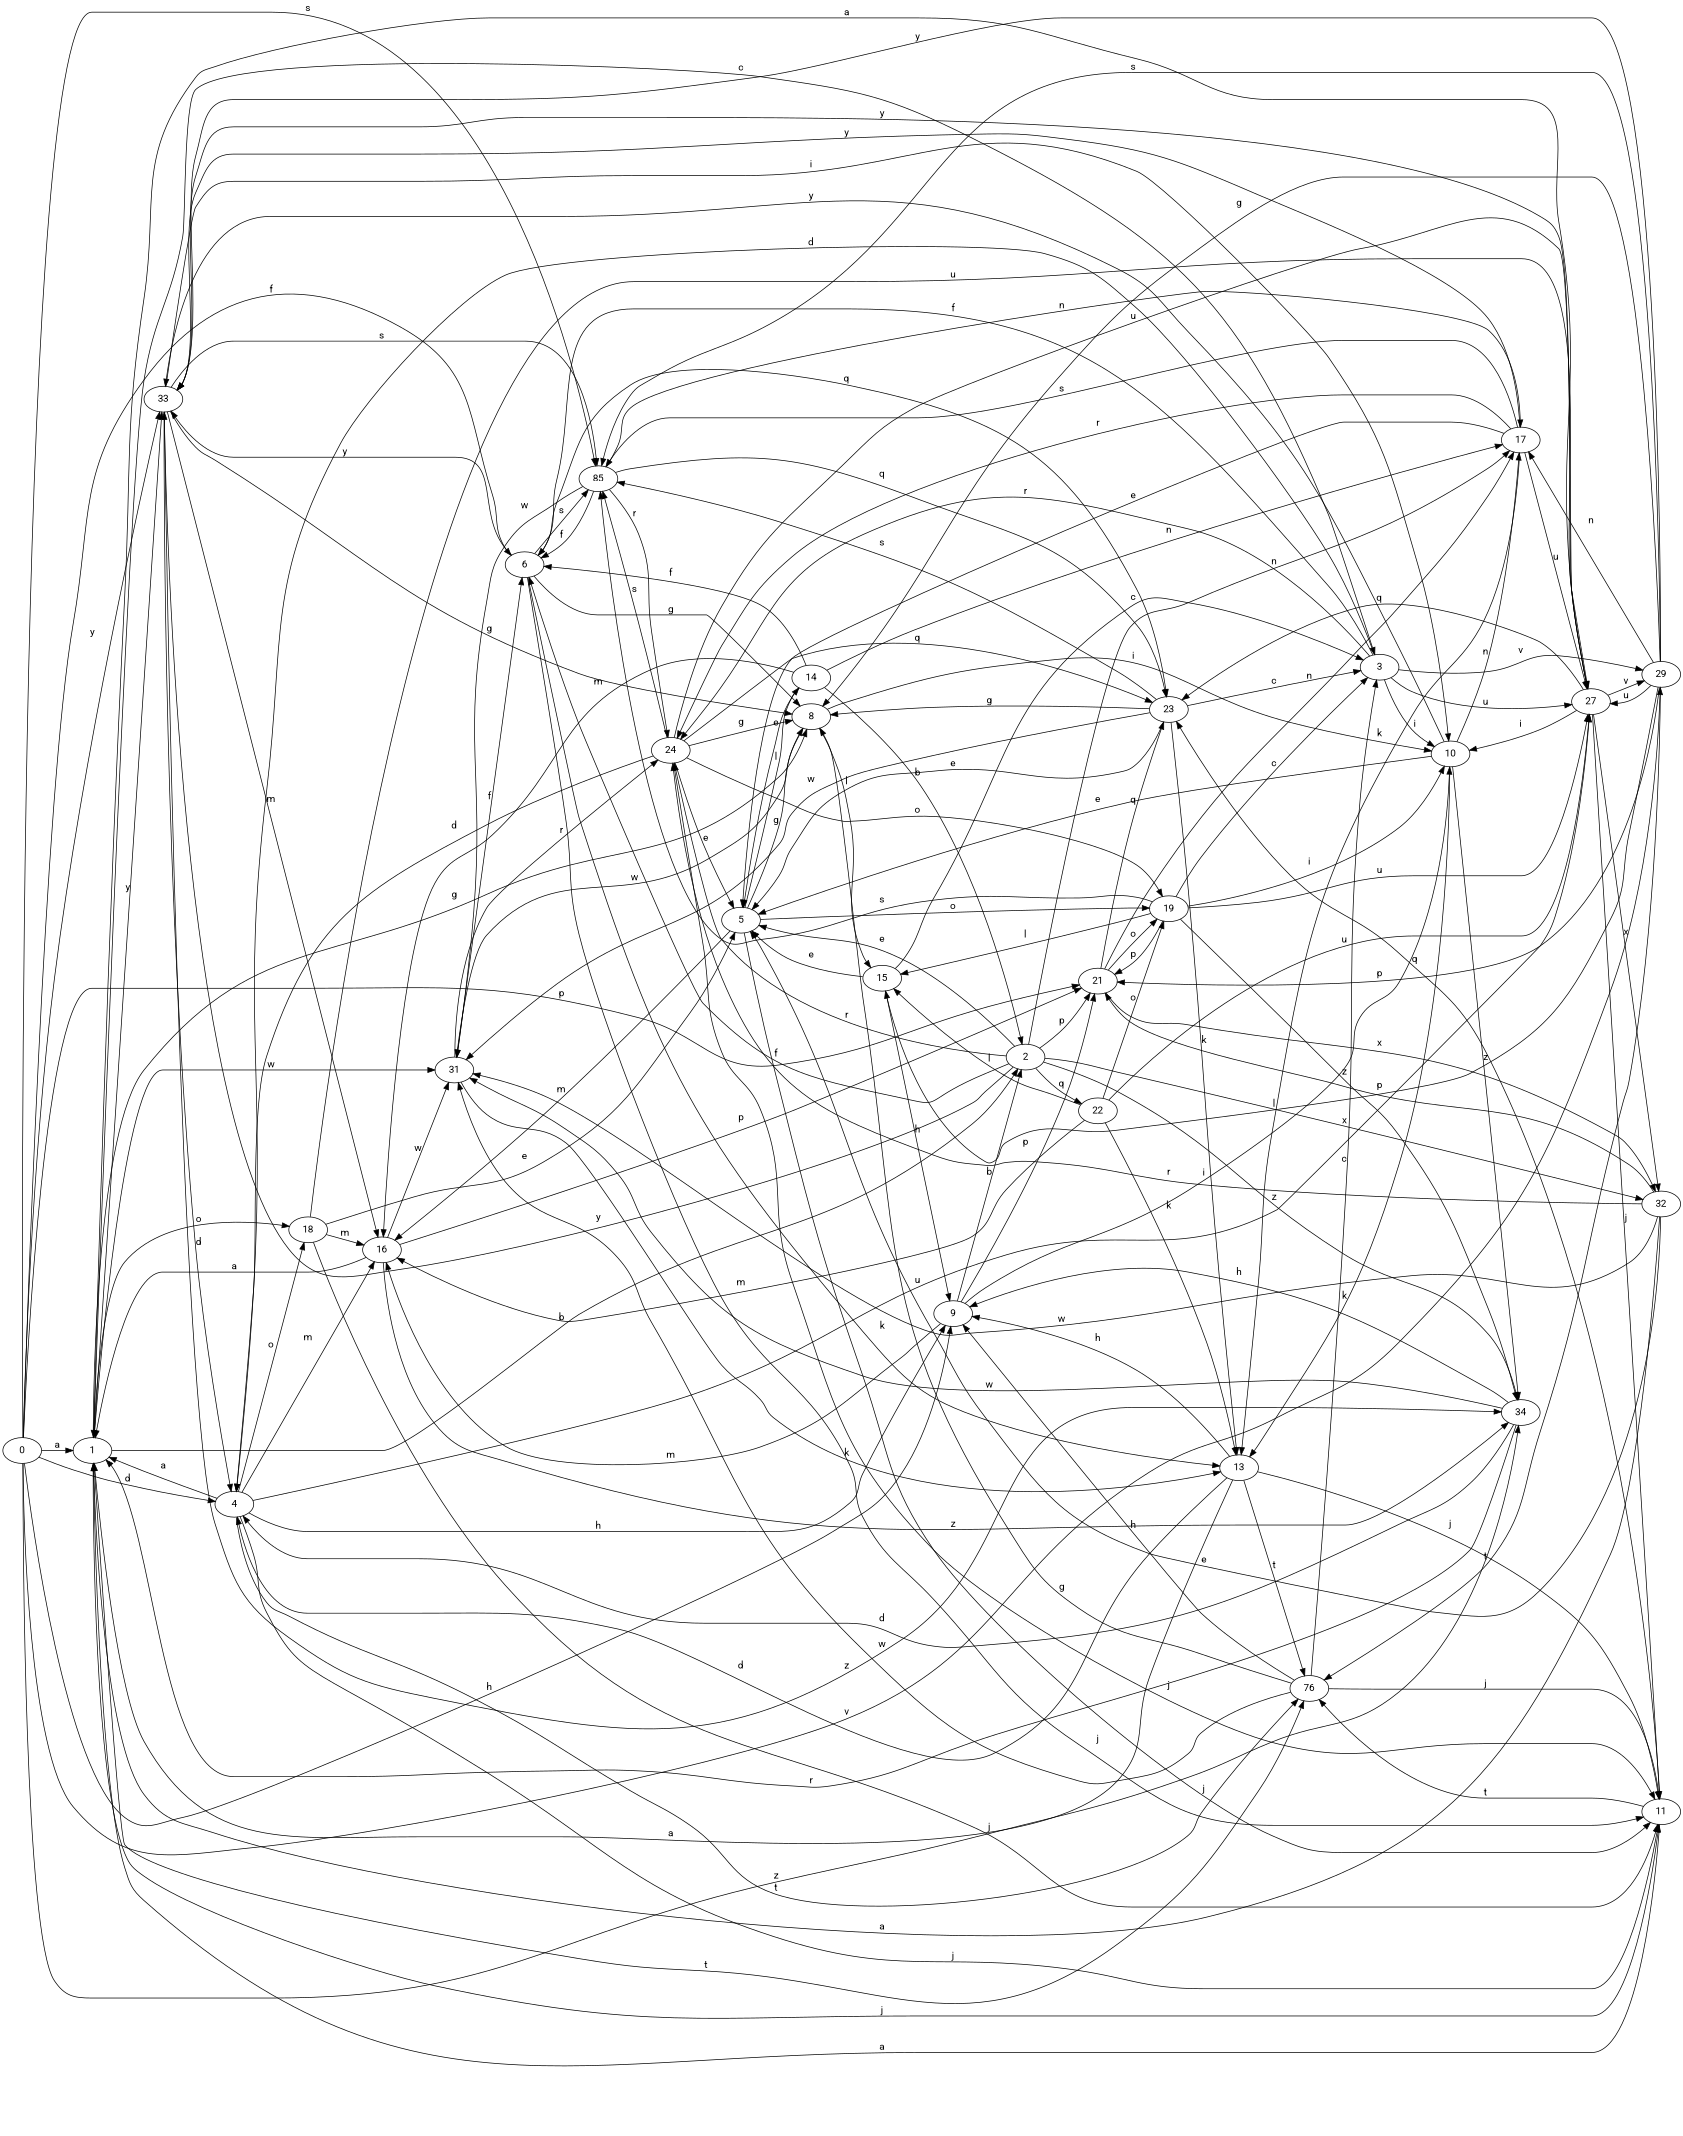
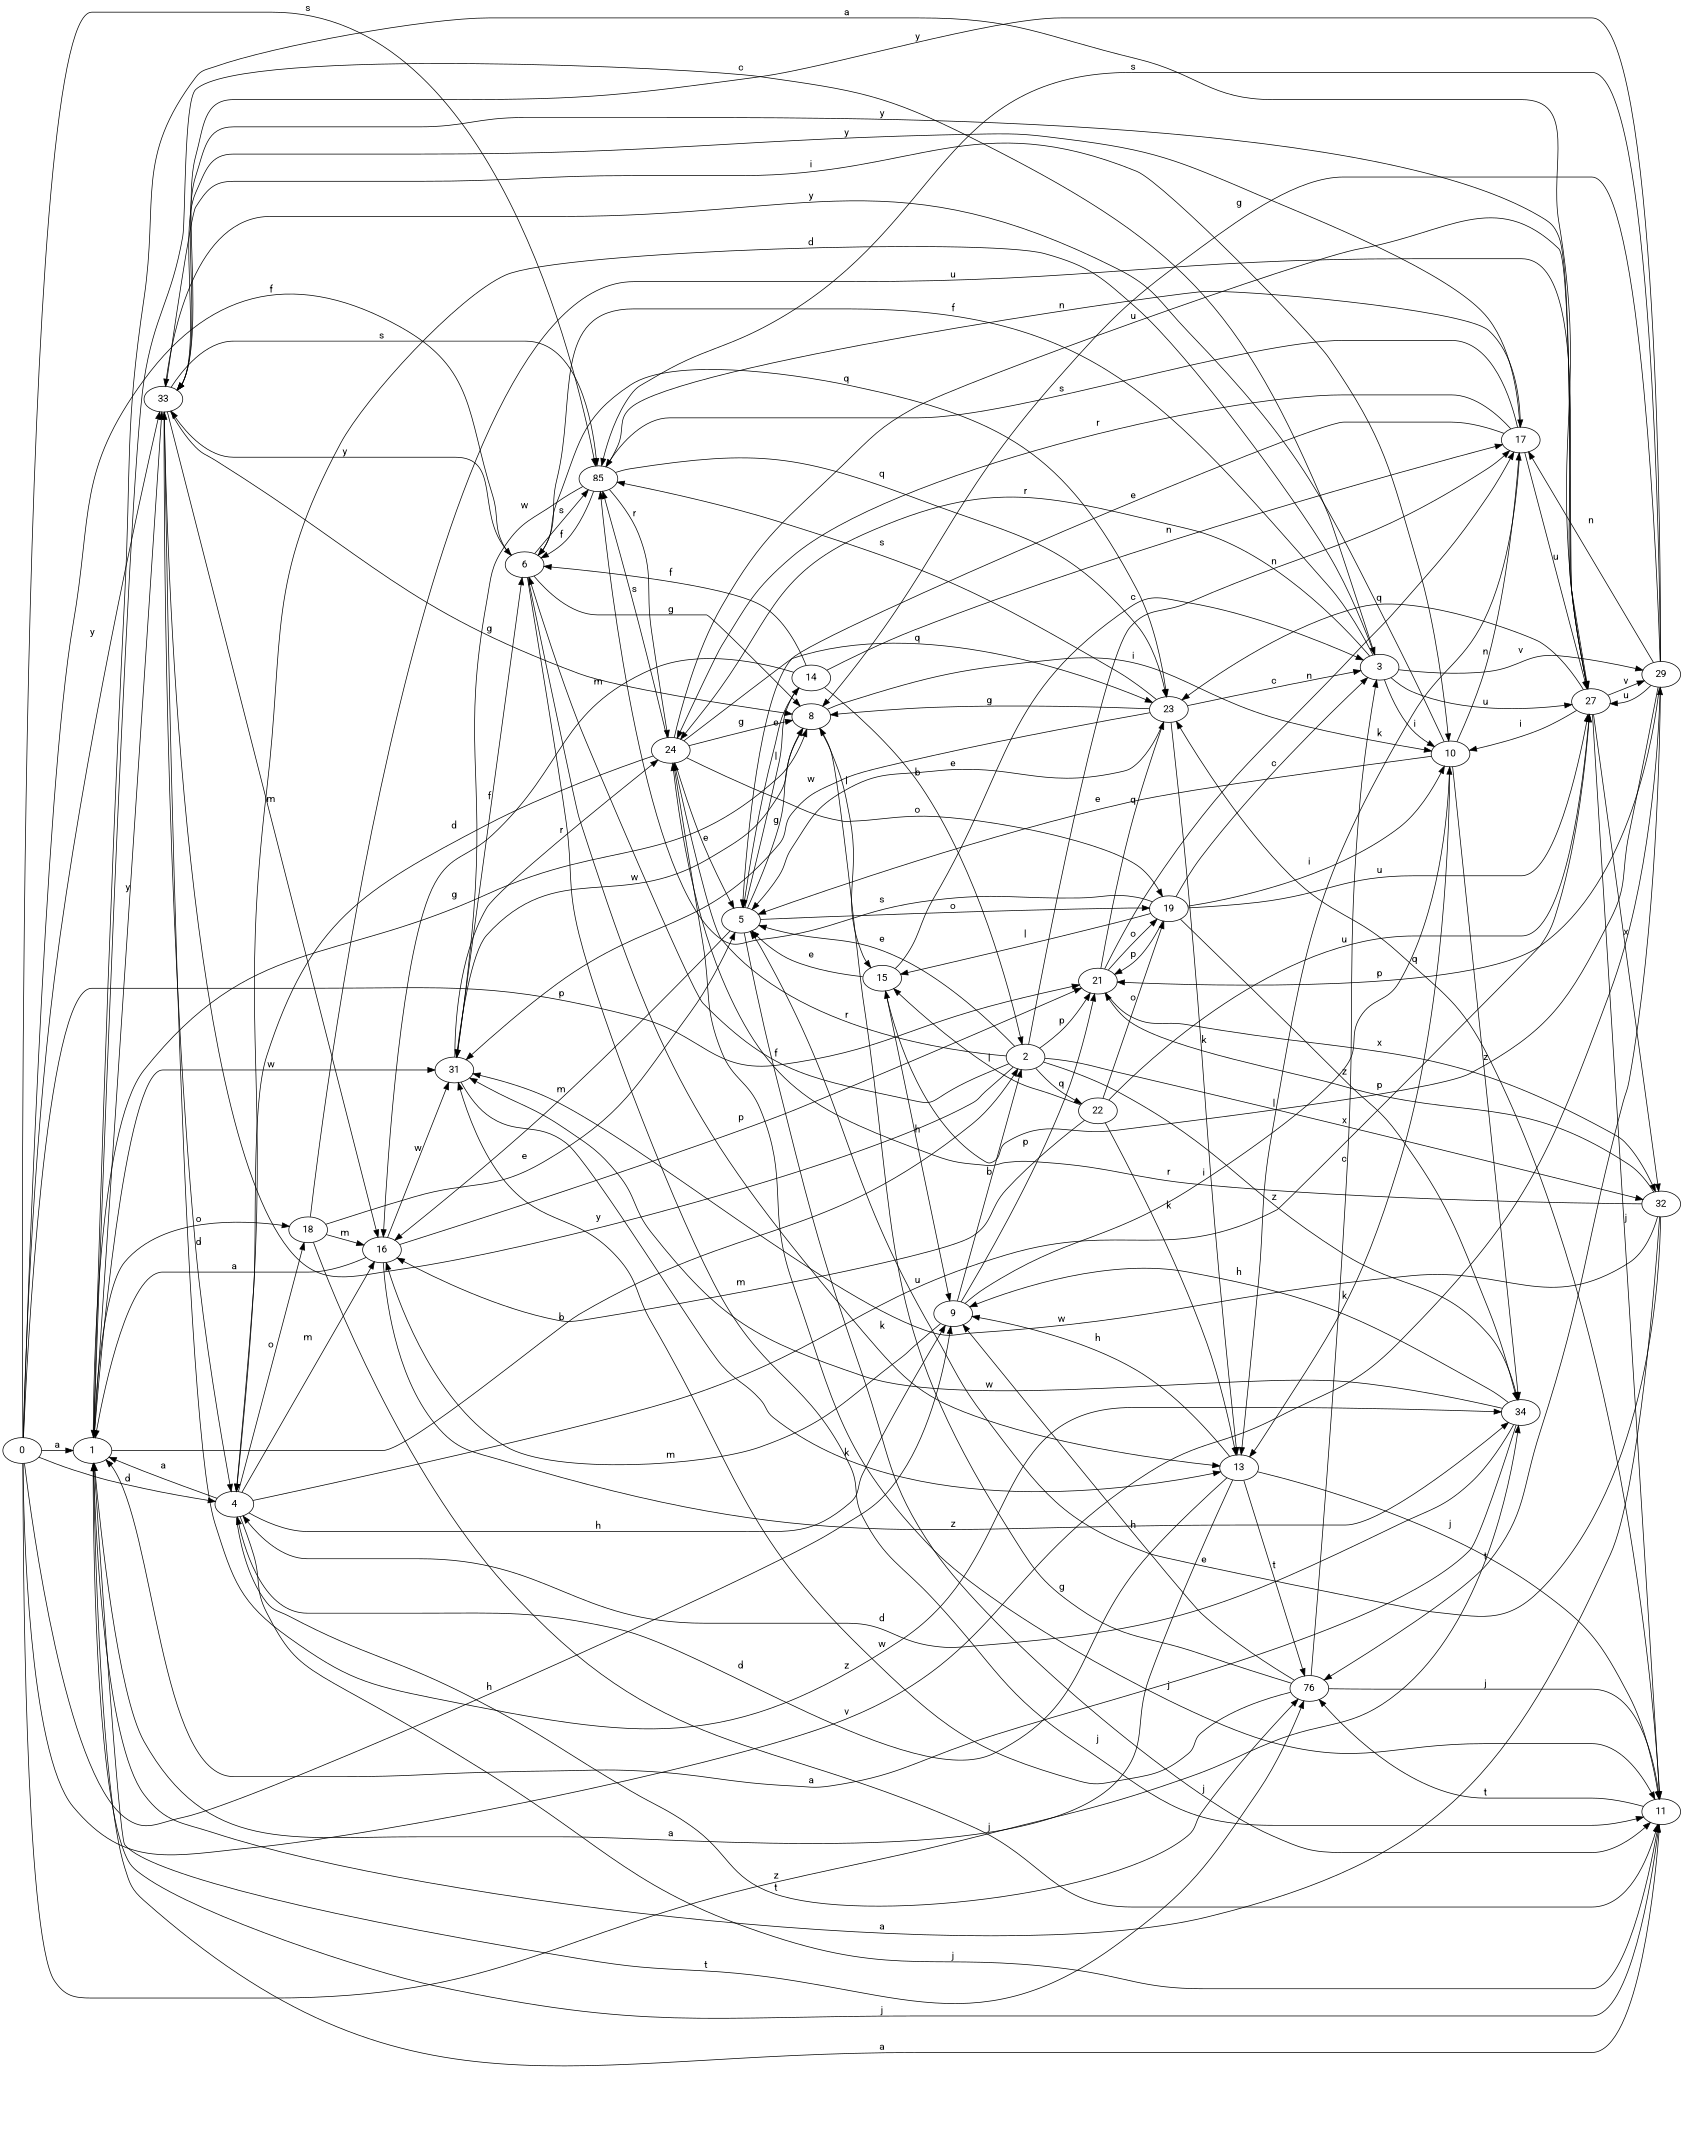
(811, 1781) -> (811, 1781)
